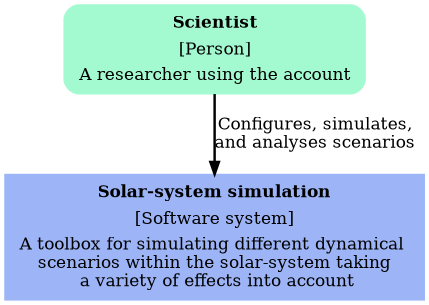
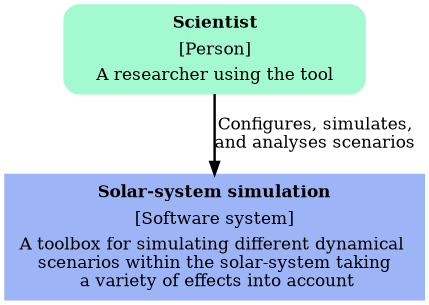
(215, 75) -> (215, 75)
